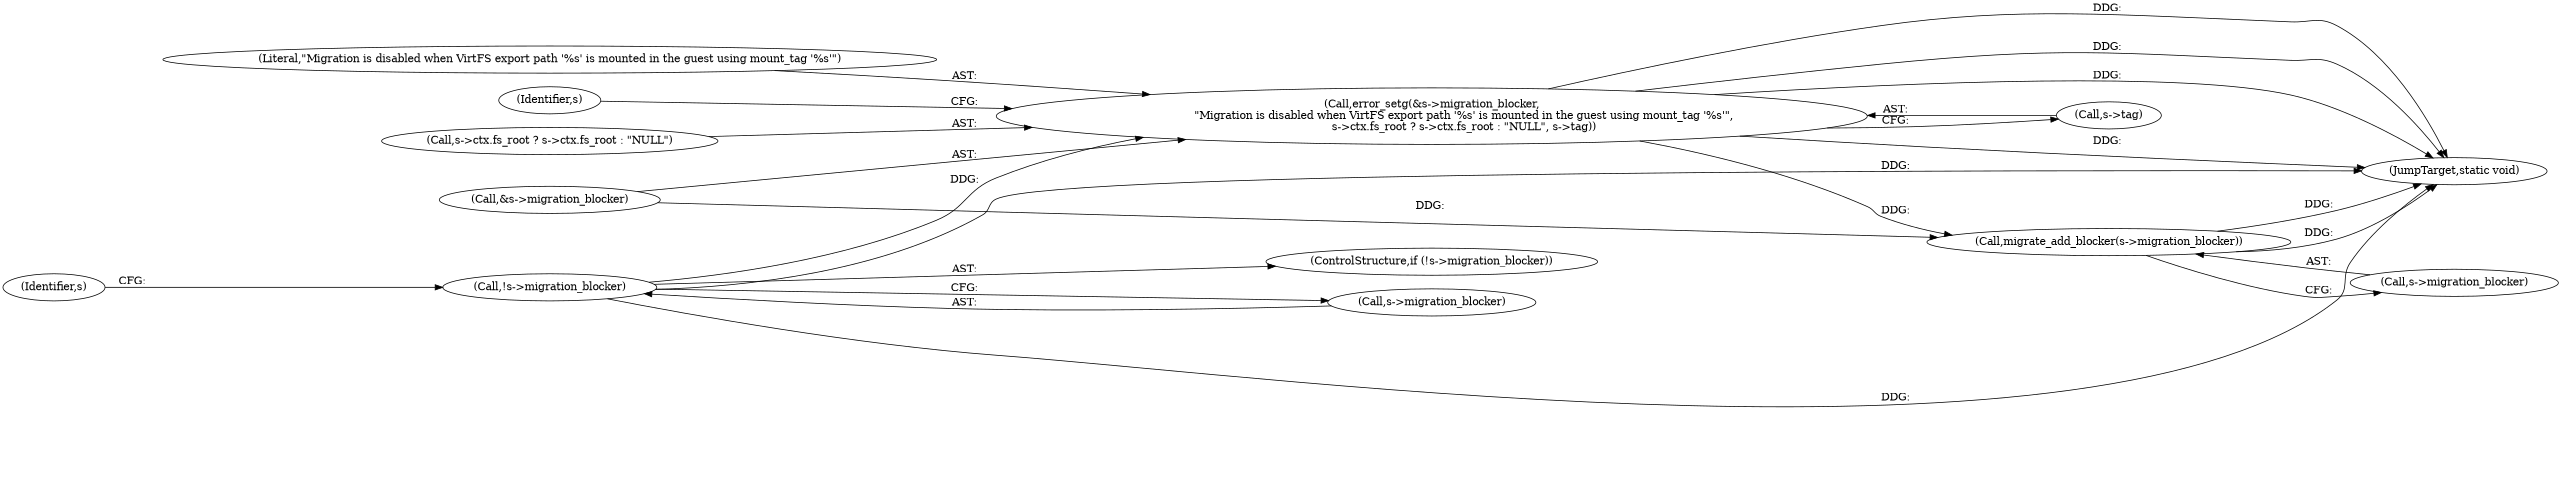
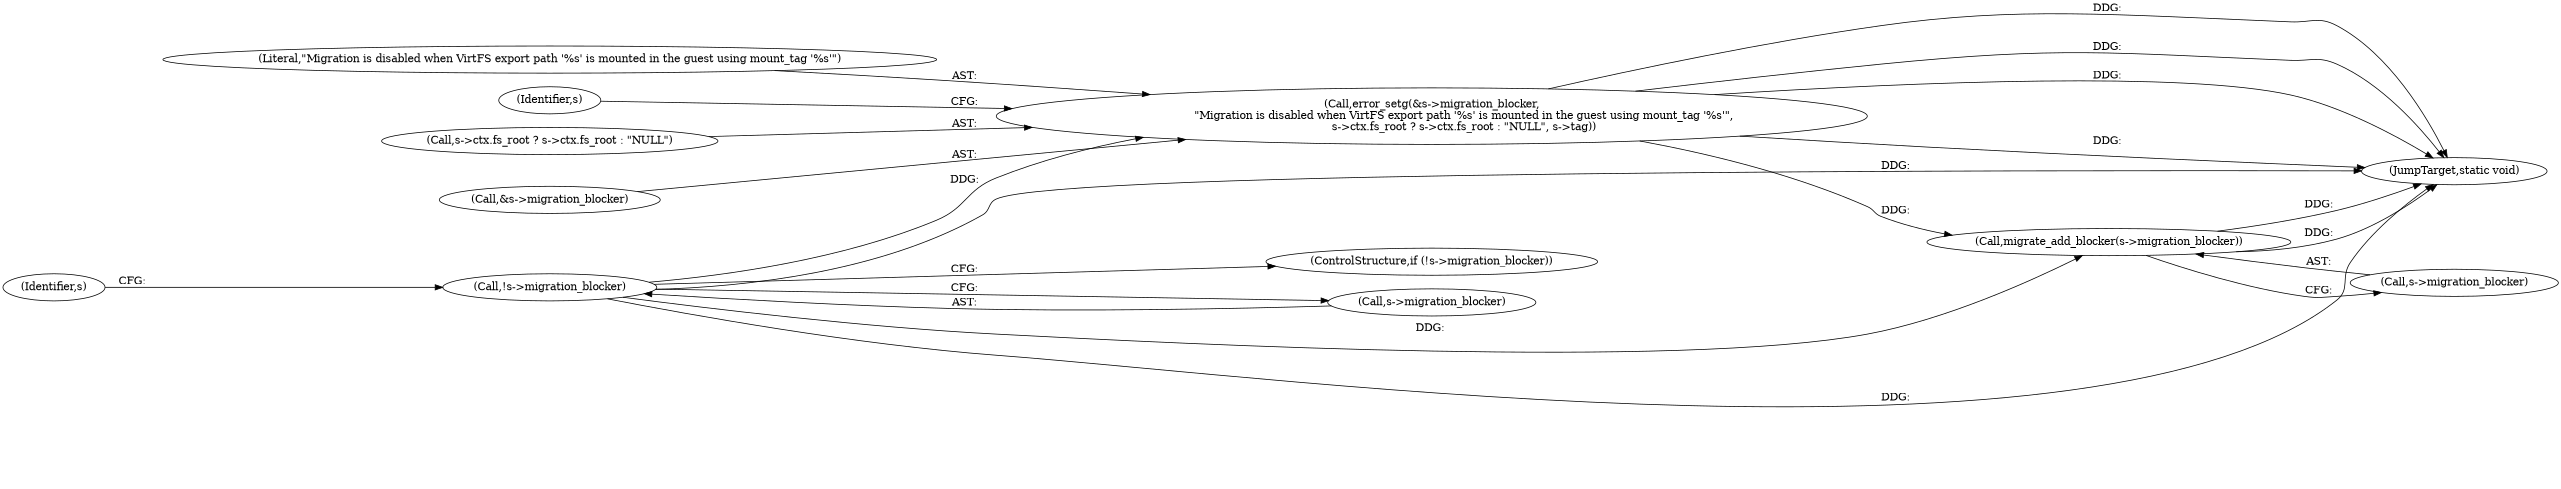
(2109, 115) -> none
(1294, 220) -> (1355, 349)
(966, 270) -> (966, 270)
